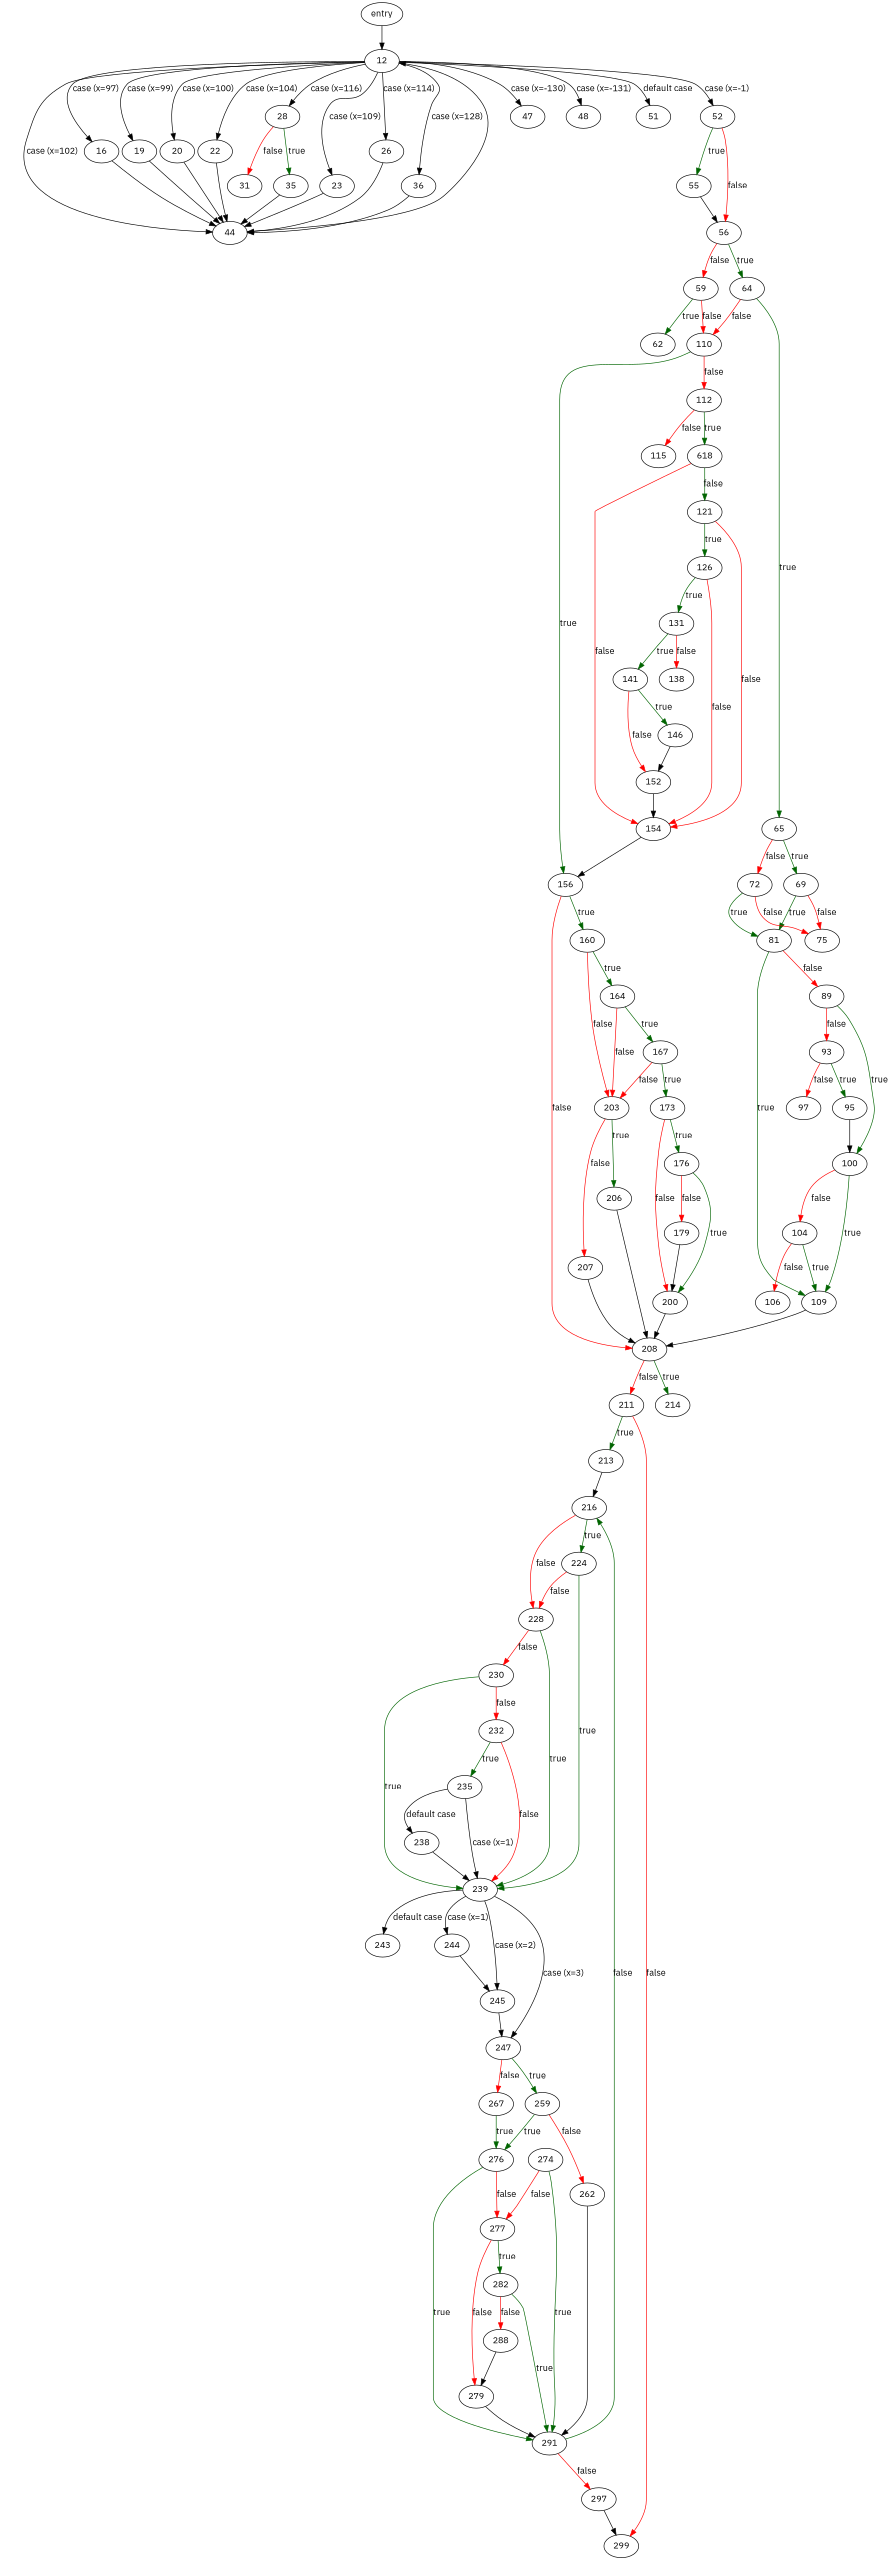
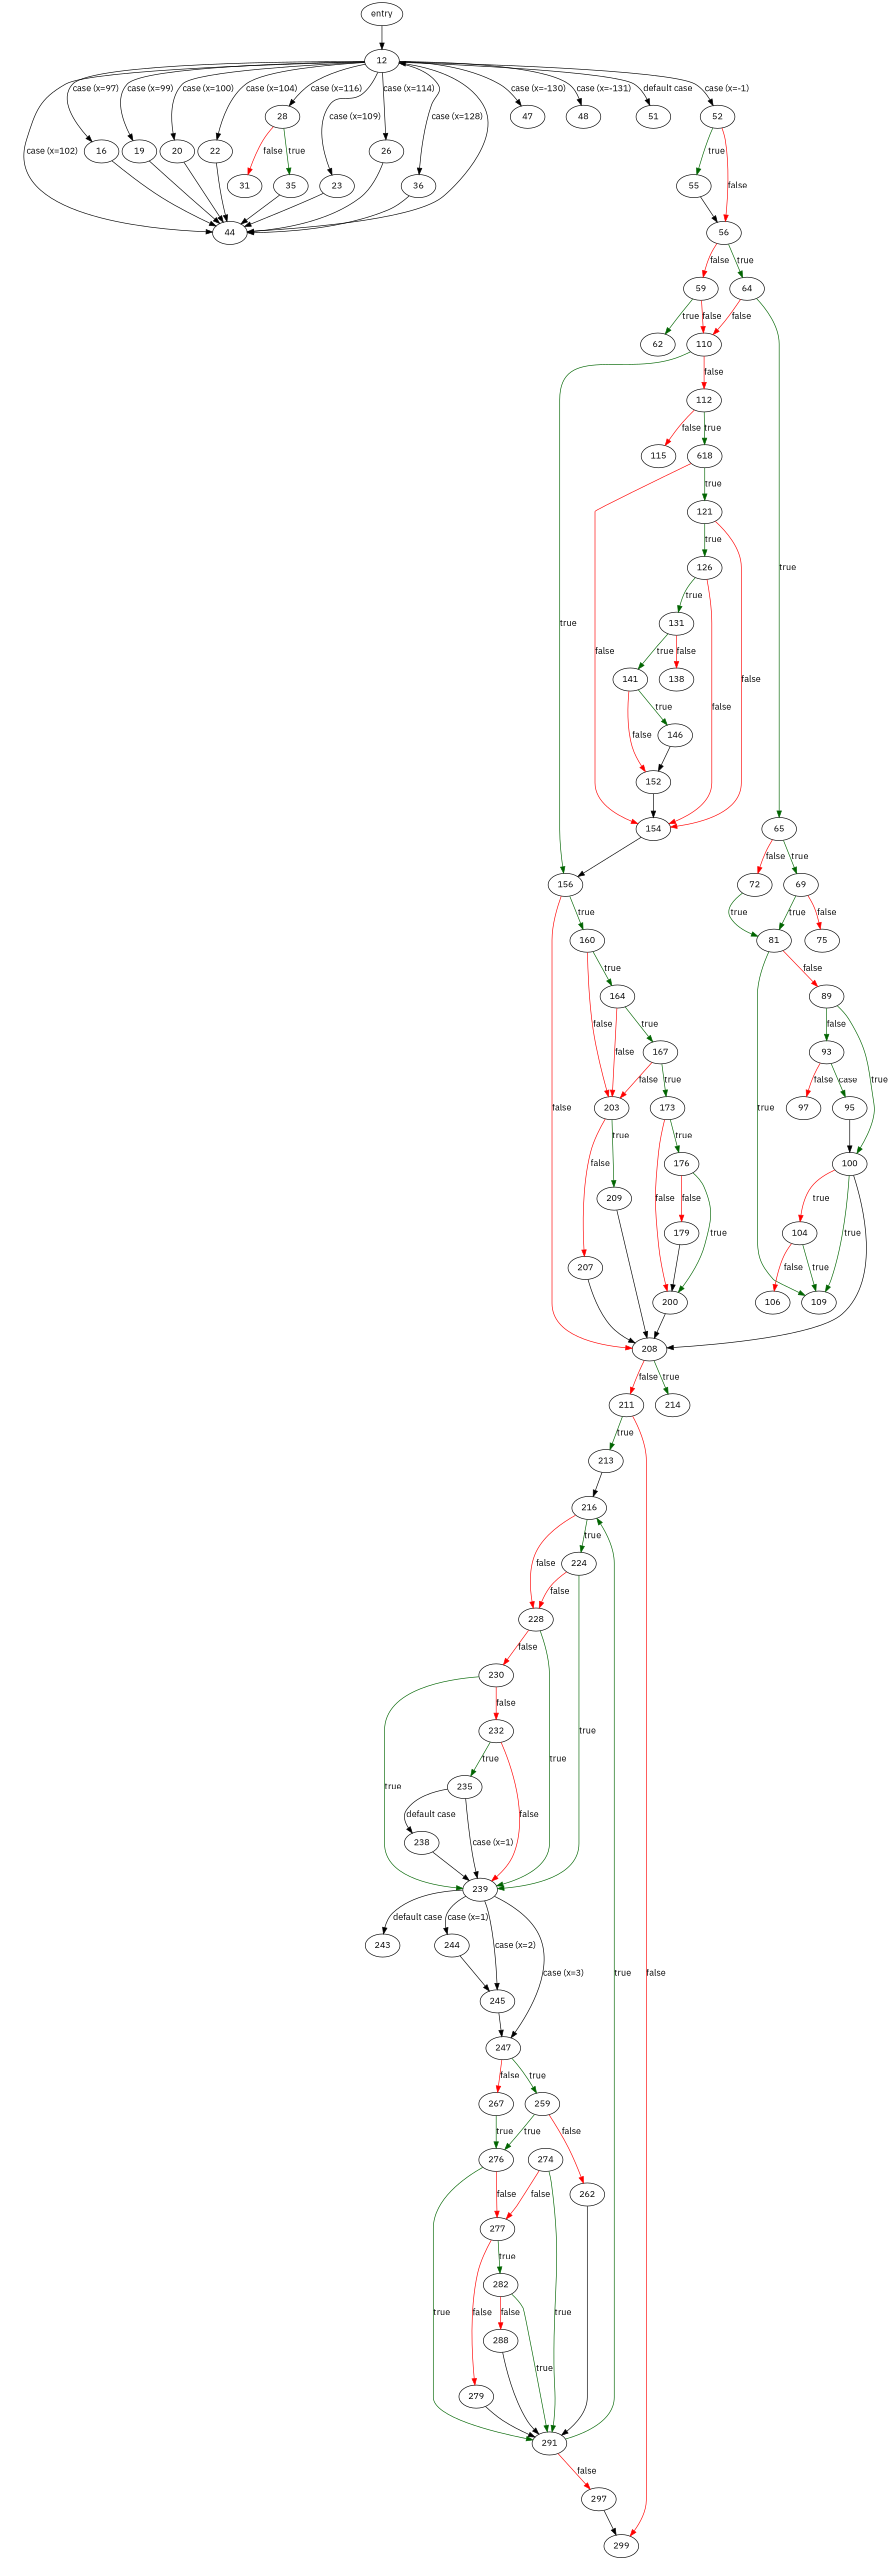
(713, 484) -> (713, 484)
(771, 923) -> none
(827, 1021) -> (827, 1021)
(848, 1080) -> (848, 1080)
(614, 1199) -> (614, 1199)
(821, 1199) -> (821, 1199)
(740, 1330) -> (831, 1321)
(623, 1973) -> (623, 1973)
(490, 2366) -> (514, 2393)
